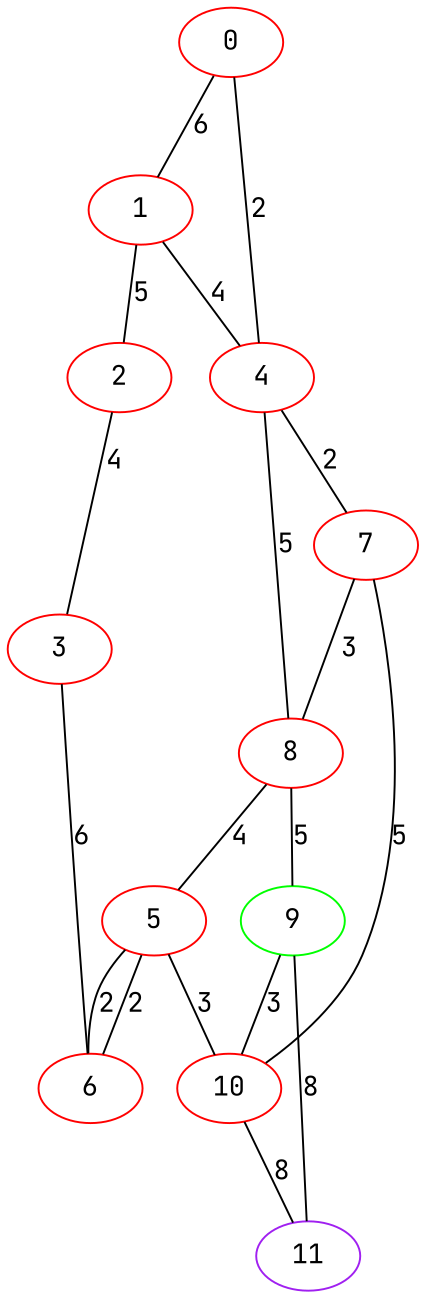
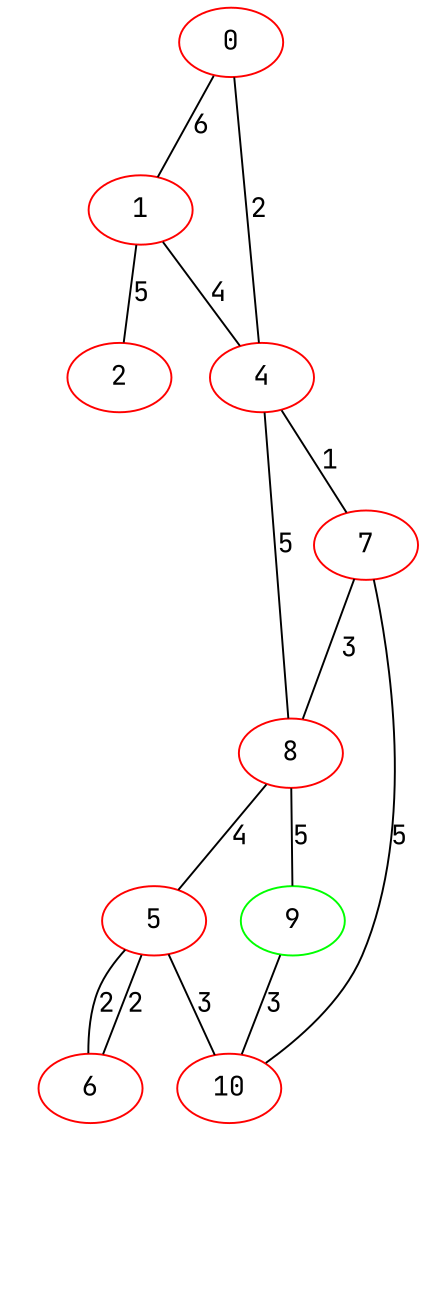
(330, 461) -> (330, 461)
(60, 649) -> none
(308, 1256) -> none
